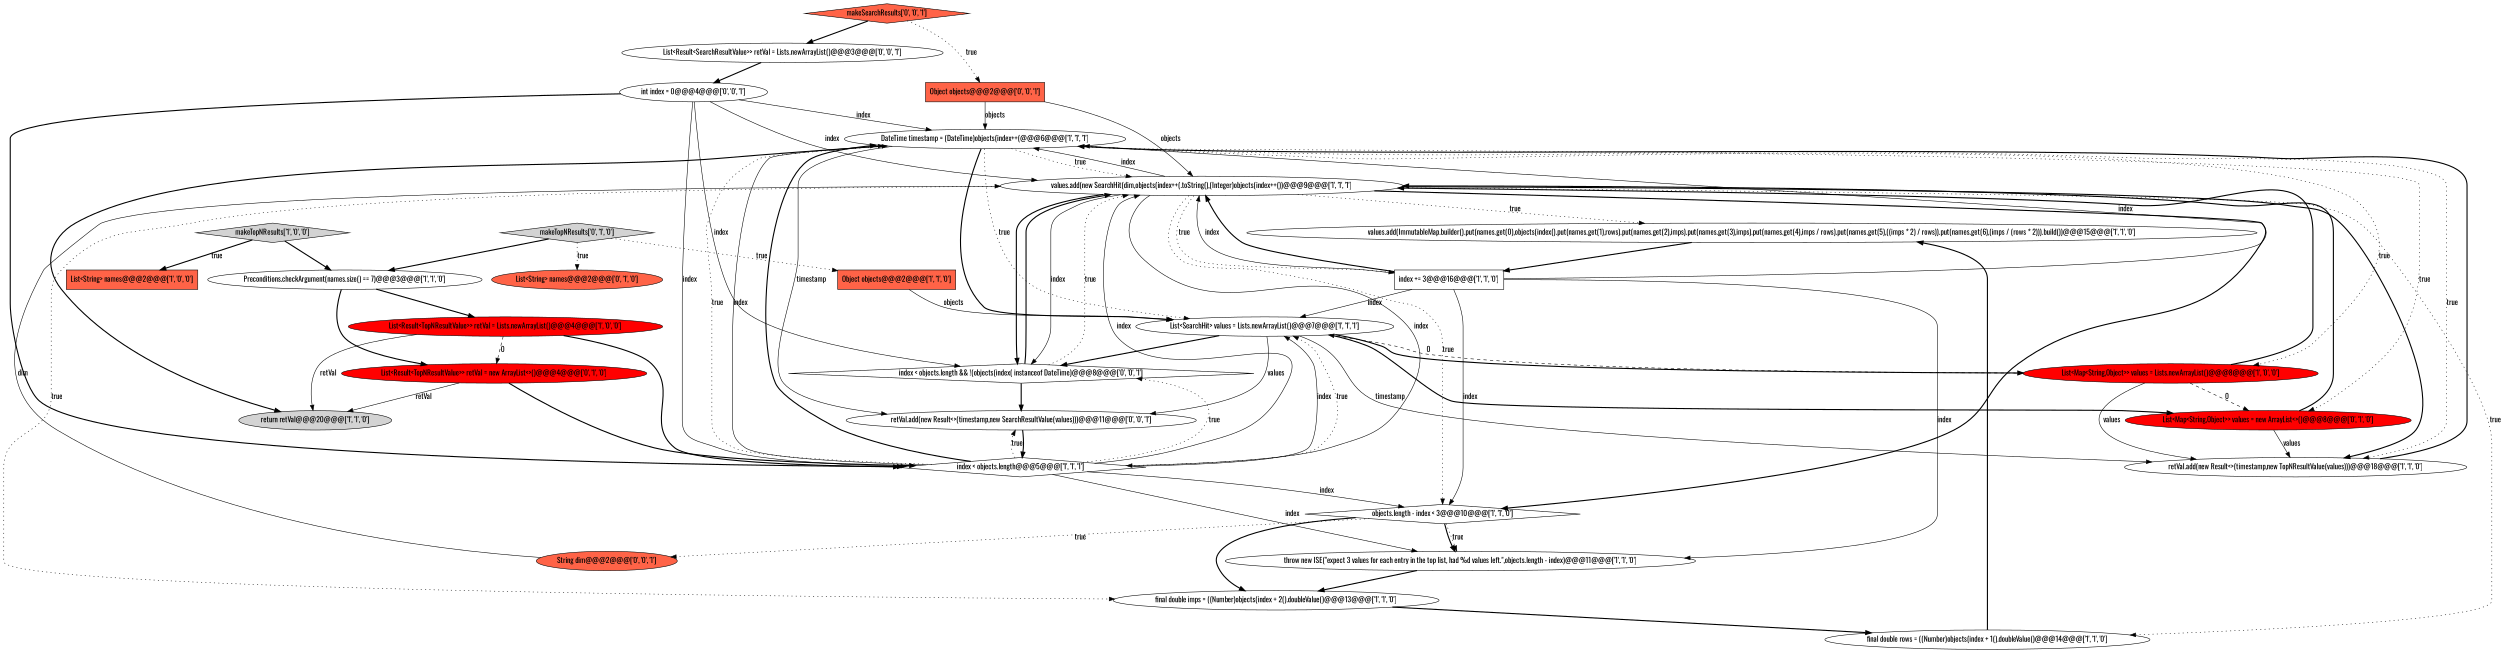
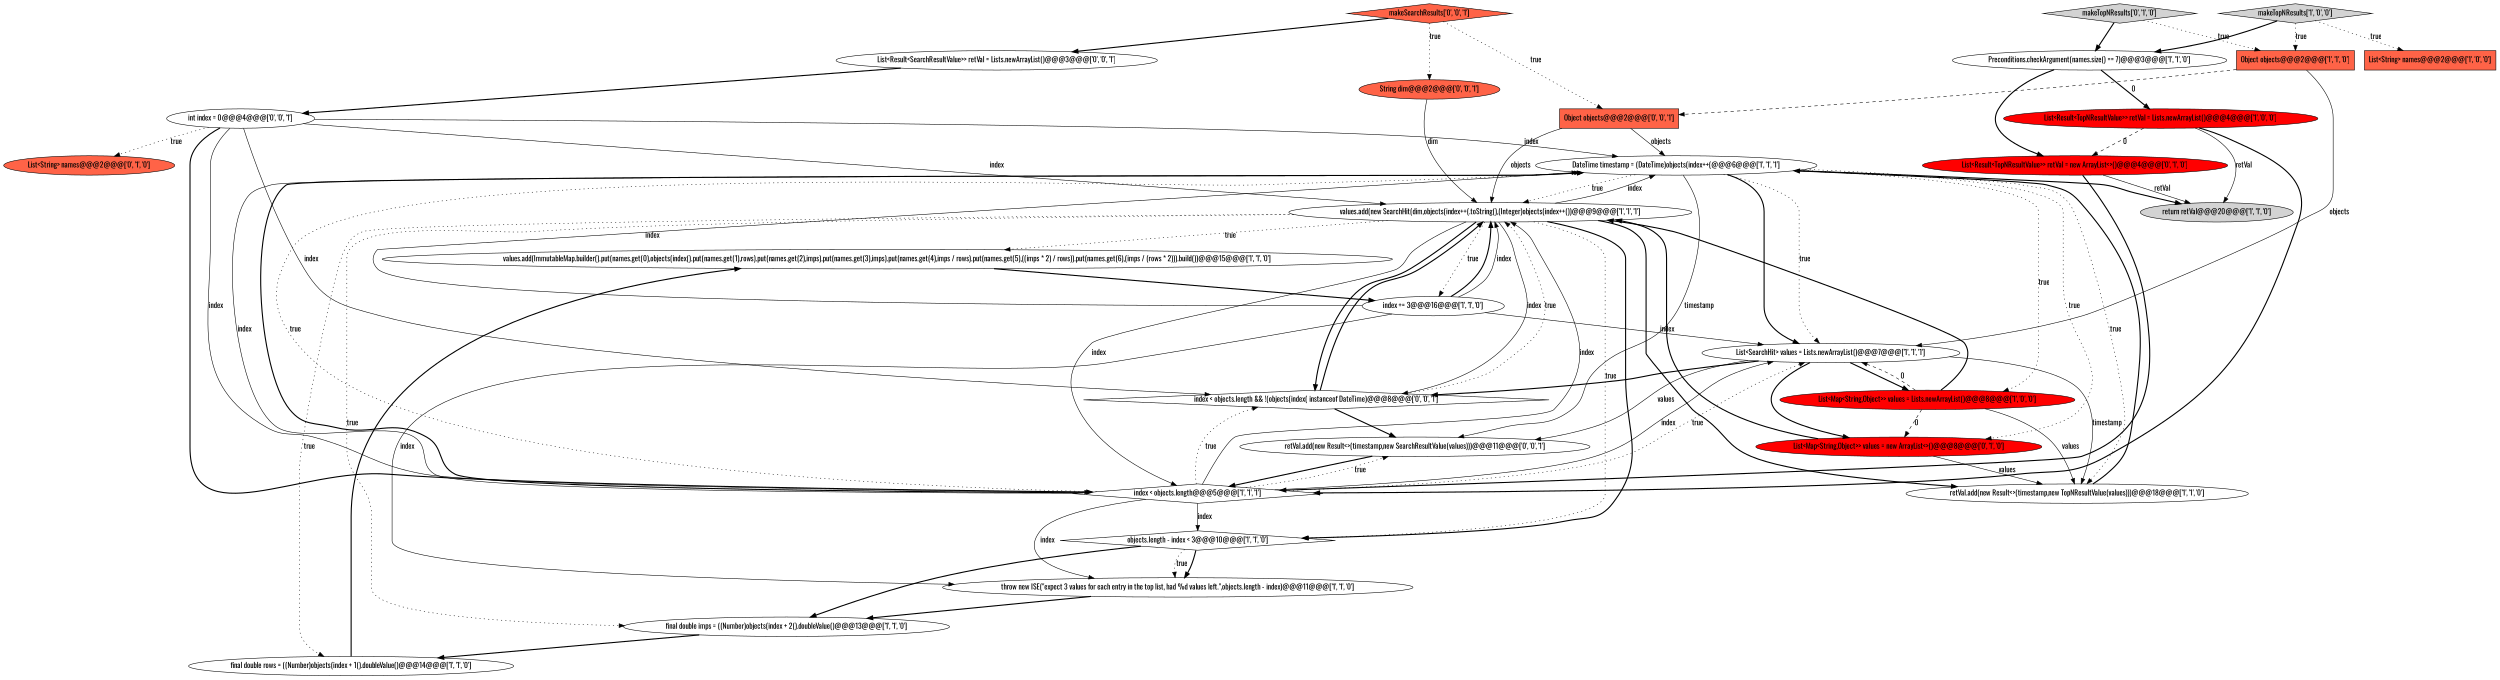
none -> (2295, 34)
none -> (1961, 95)
(209, 254) -> (2357, 35)
(577, 254) -> (164, 140)
(1449, 280) -> (1433, 306)
(1463, 395) -> none
(1023, 538) -> (1429, 49)
